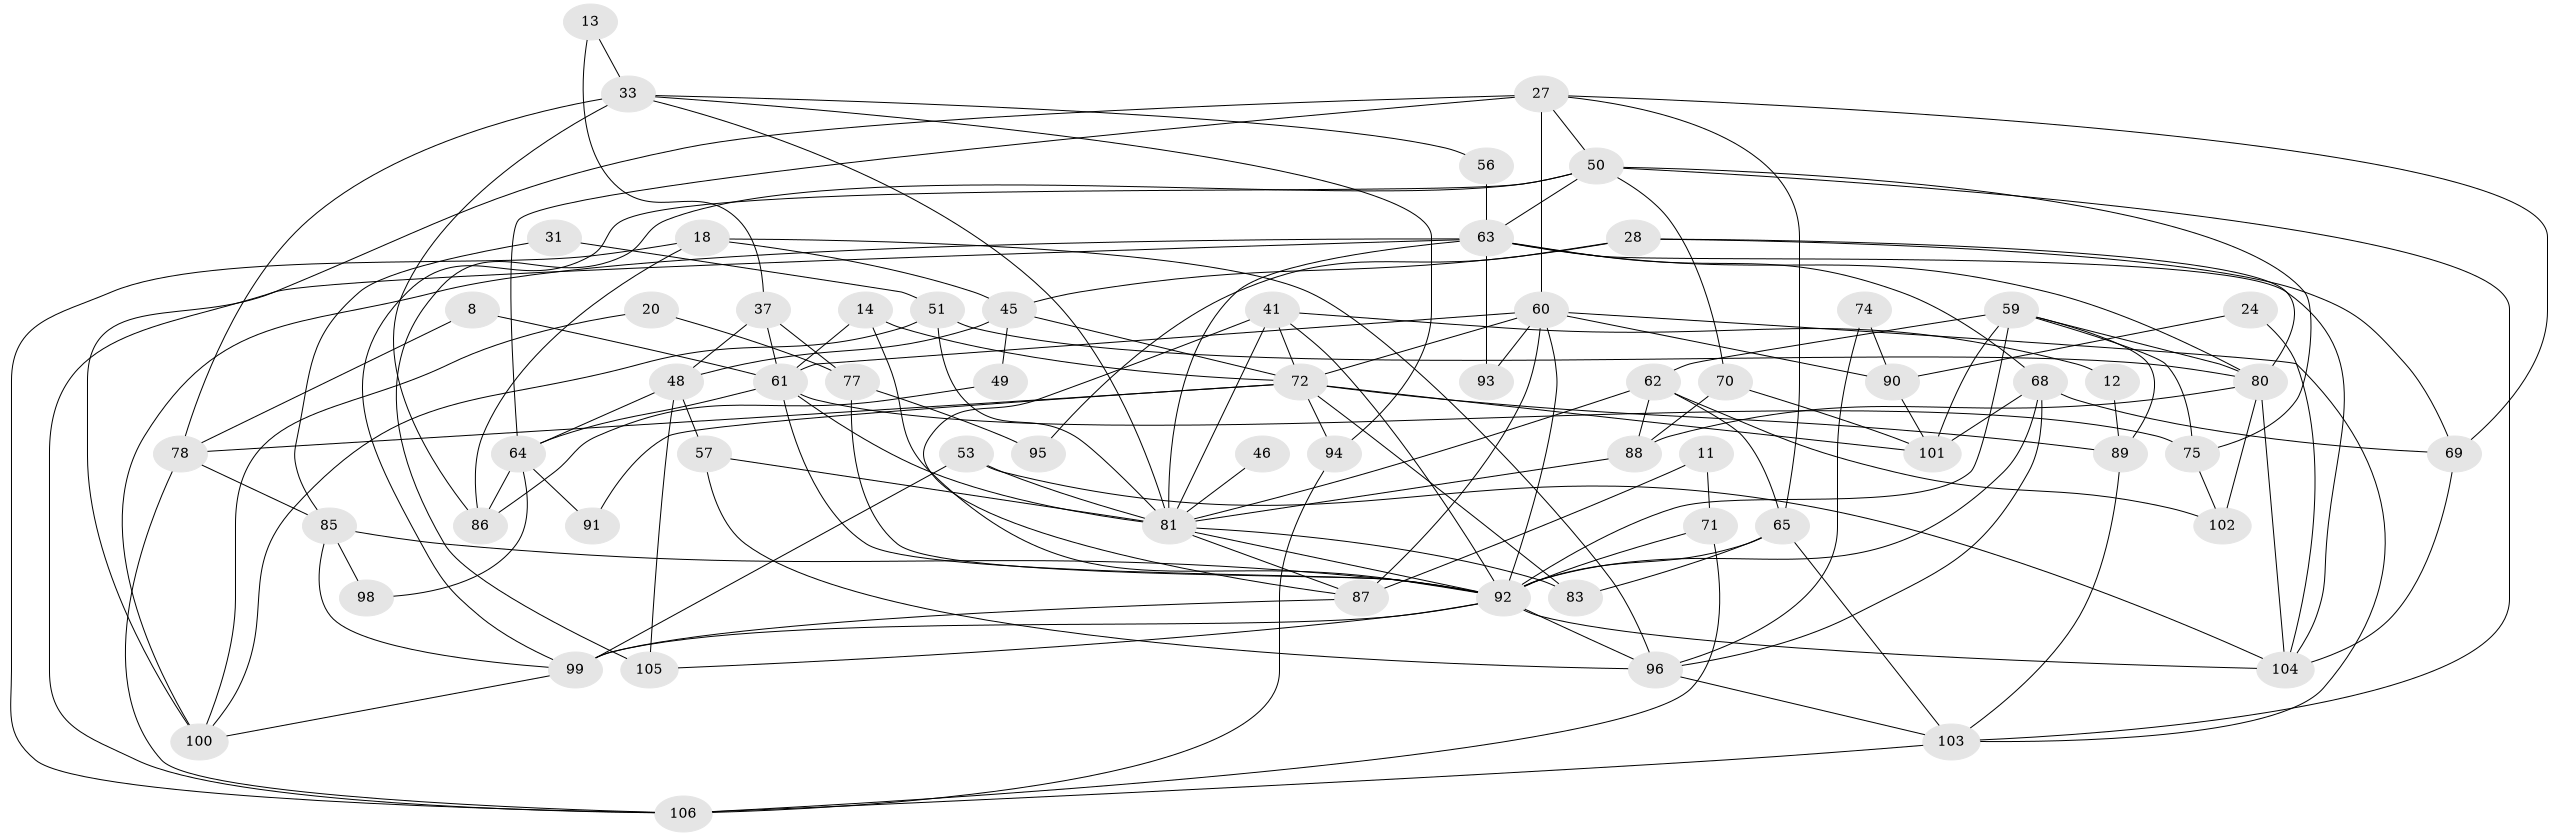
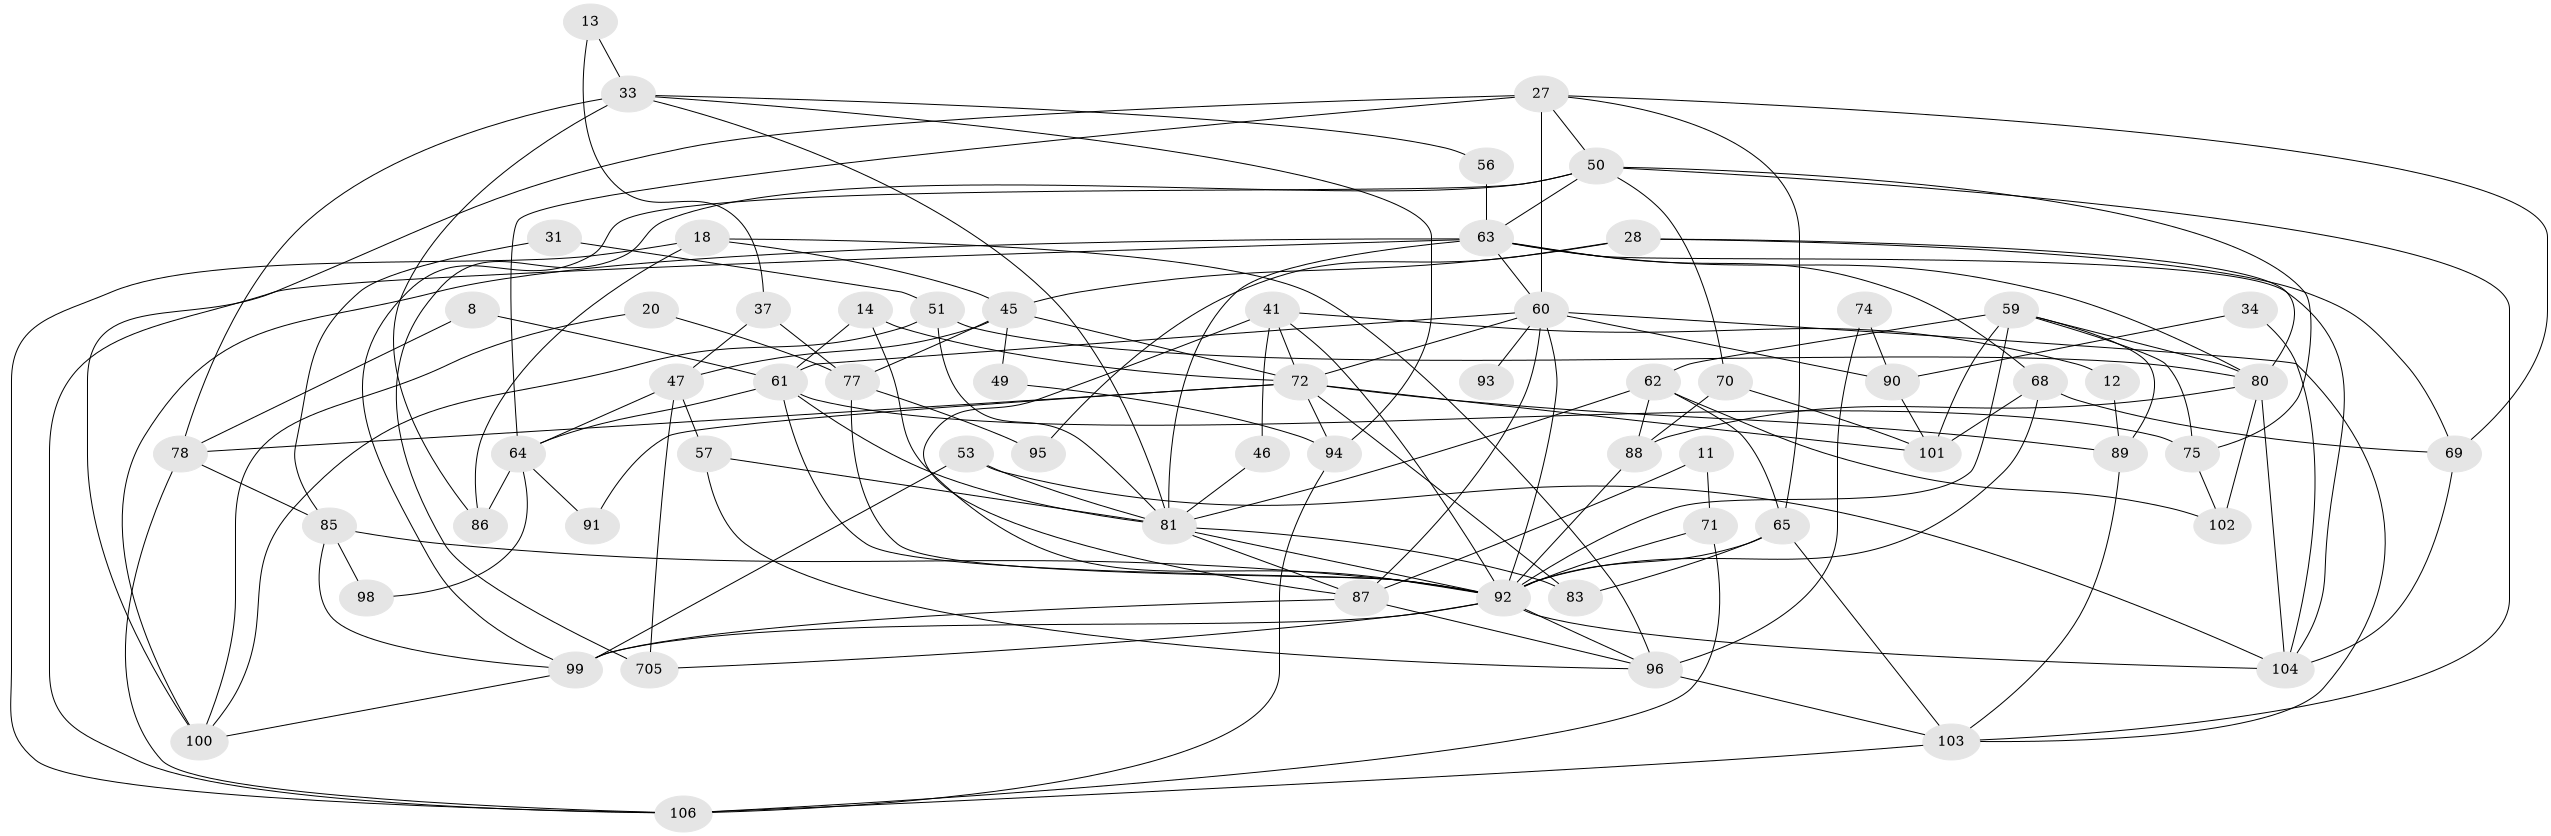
(1486, 307) -> (1514, 274)
(2250, 310) -> (2250, 310)
(771, 340) -> none
none -> (932, 347)
(676, 382) -> (676, 382)
(722, 406) -> (1165, 404)
(1221, 418) -> (1263, 393)
(1402, 490) -> (1574, 520)
(1909, 587) -> (1509, 634)
(649, 670) -> (649, 670)
